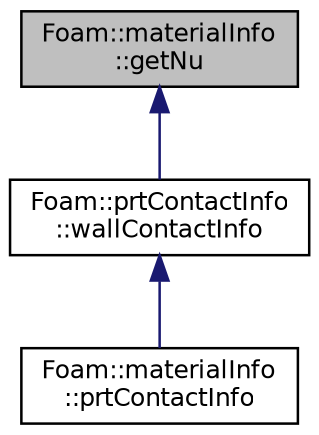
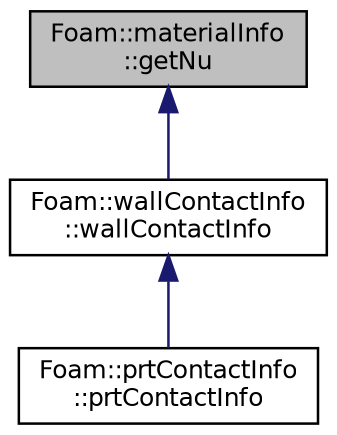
(160, 217) -> (168, 217)
(160, 386) -> (168, 386)
